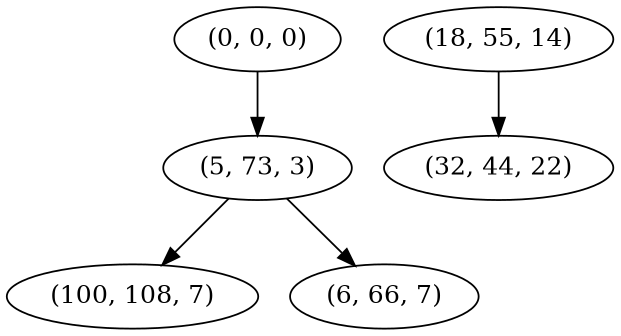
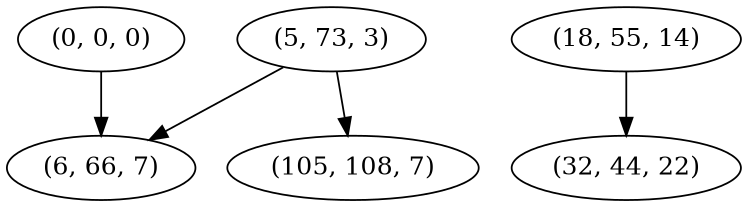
(258, 95) -> (101, 95)
(133, 296) -> (353, 168)
